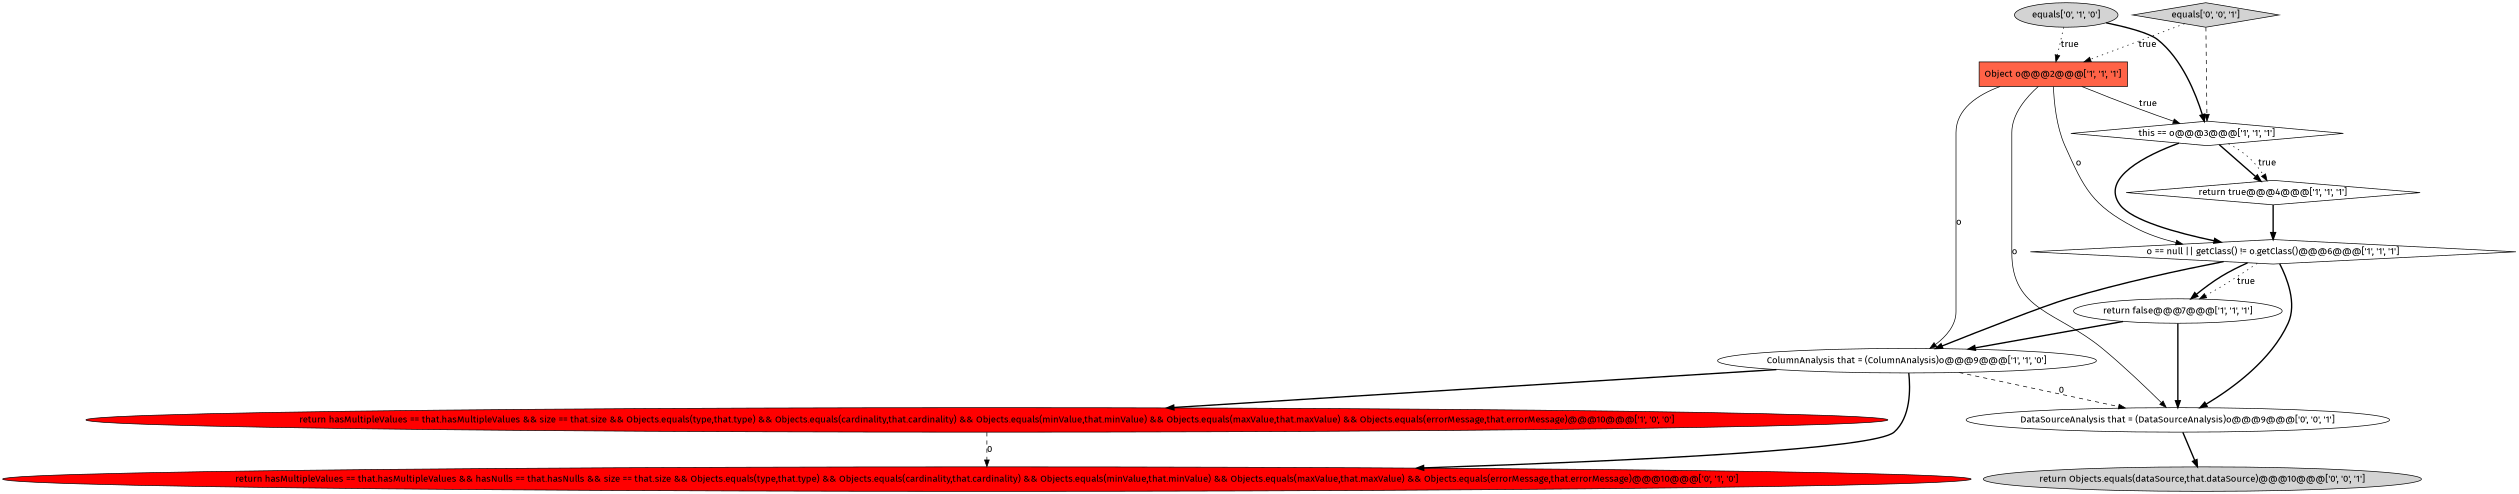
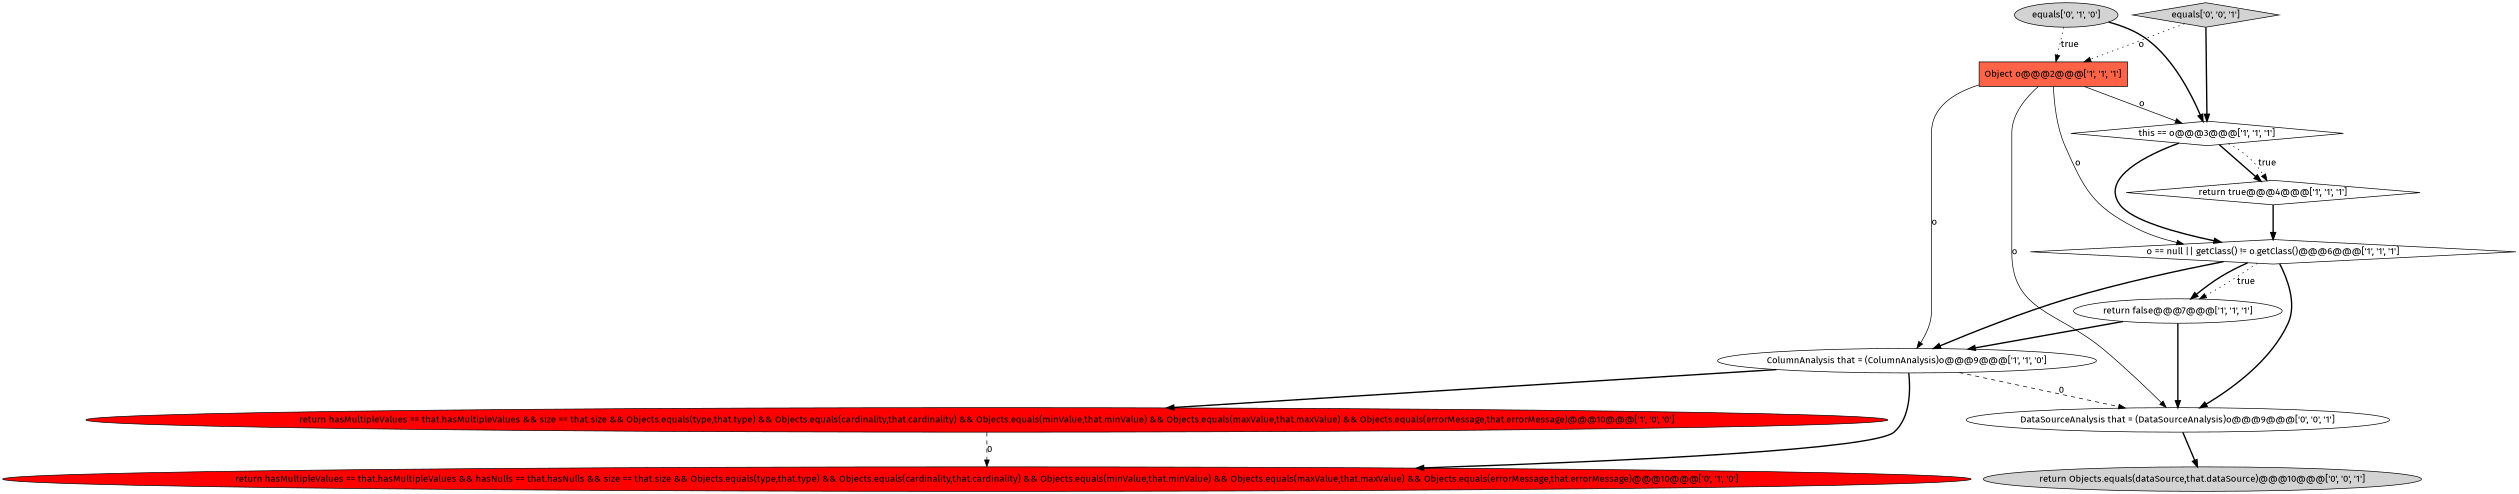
(2148, 45) -> (2141, 45)
(2206, 71) -> (2206, 71)
(2148, 104) -> (2142, 104)
